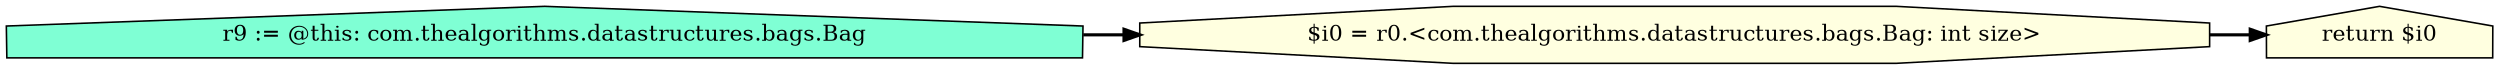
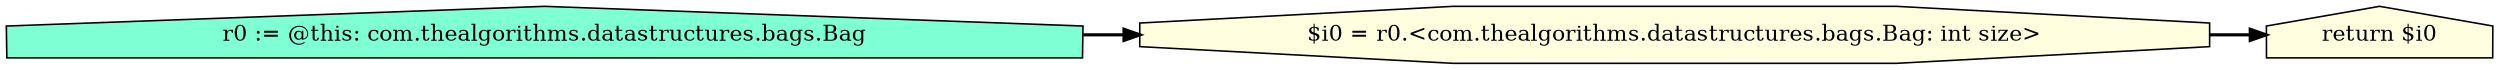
(545, 35) -> (545, 35)
